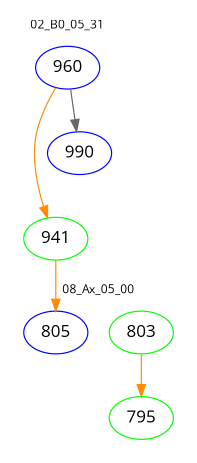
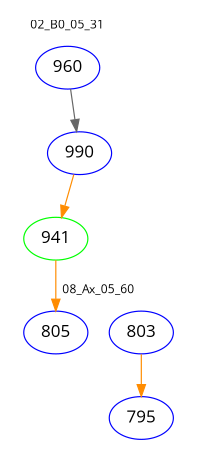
(35, 146) -> (69, 190)
(99, 290) -> (99, 290)
(141, 332) -> (141, 332)
(141, 418) -> (141, 418)
